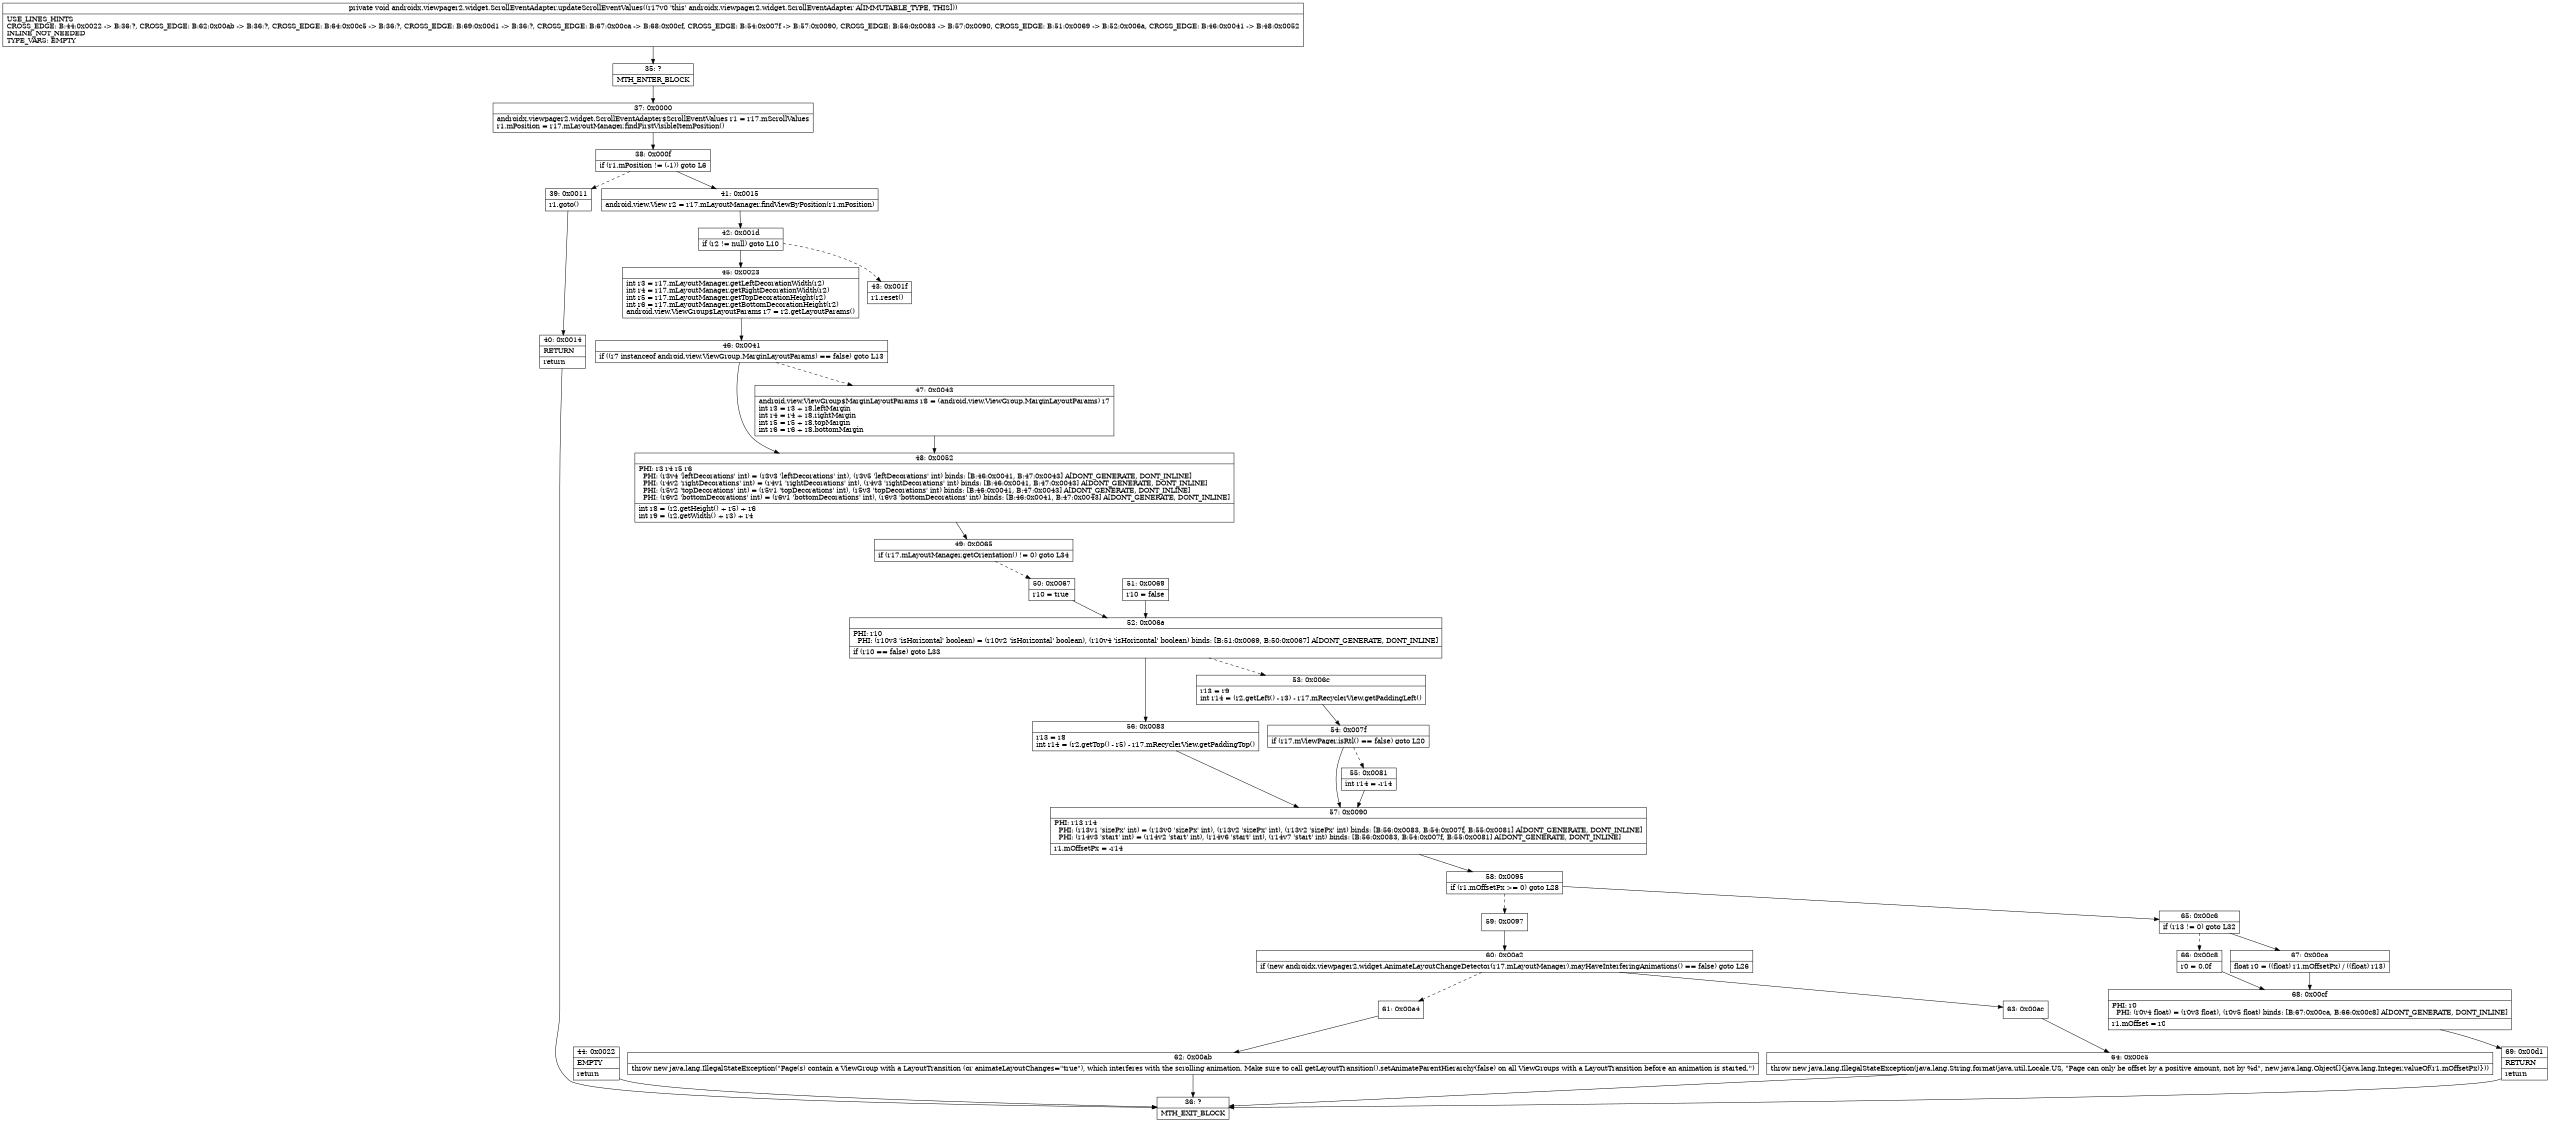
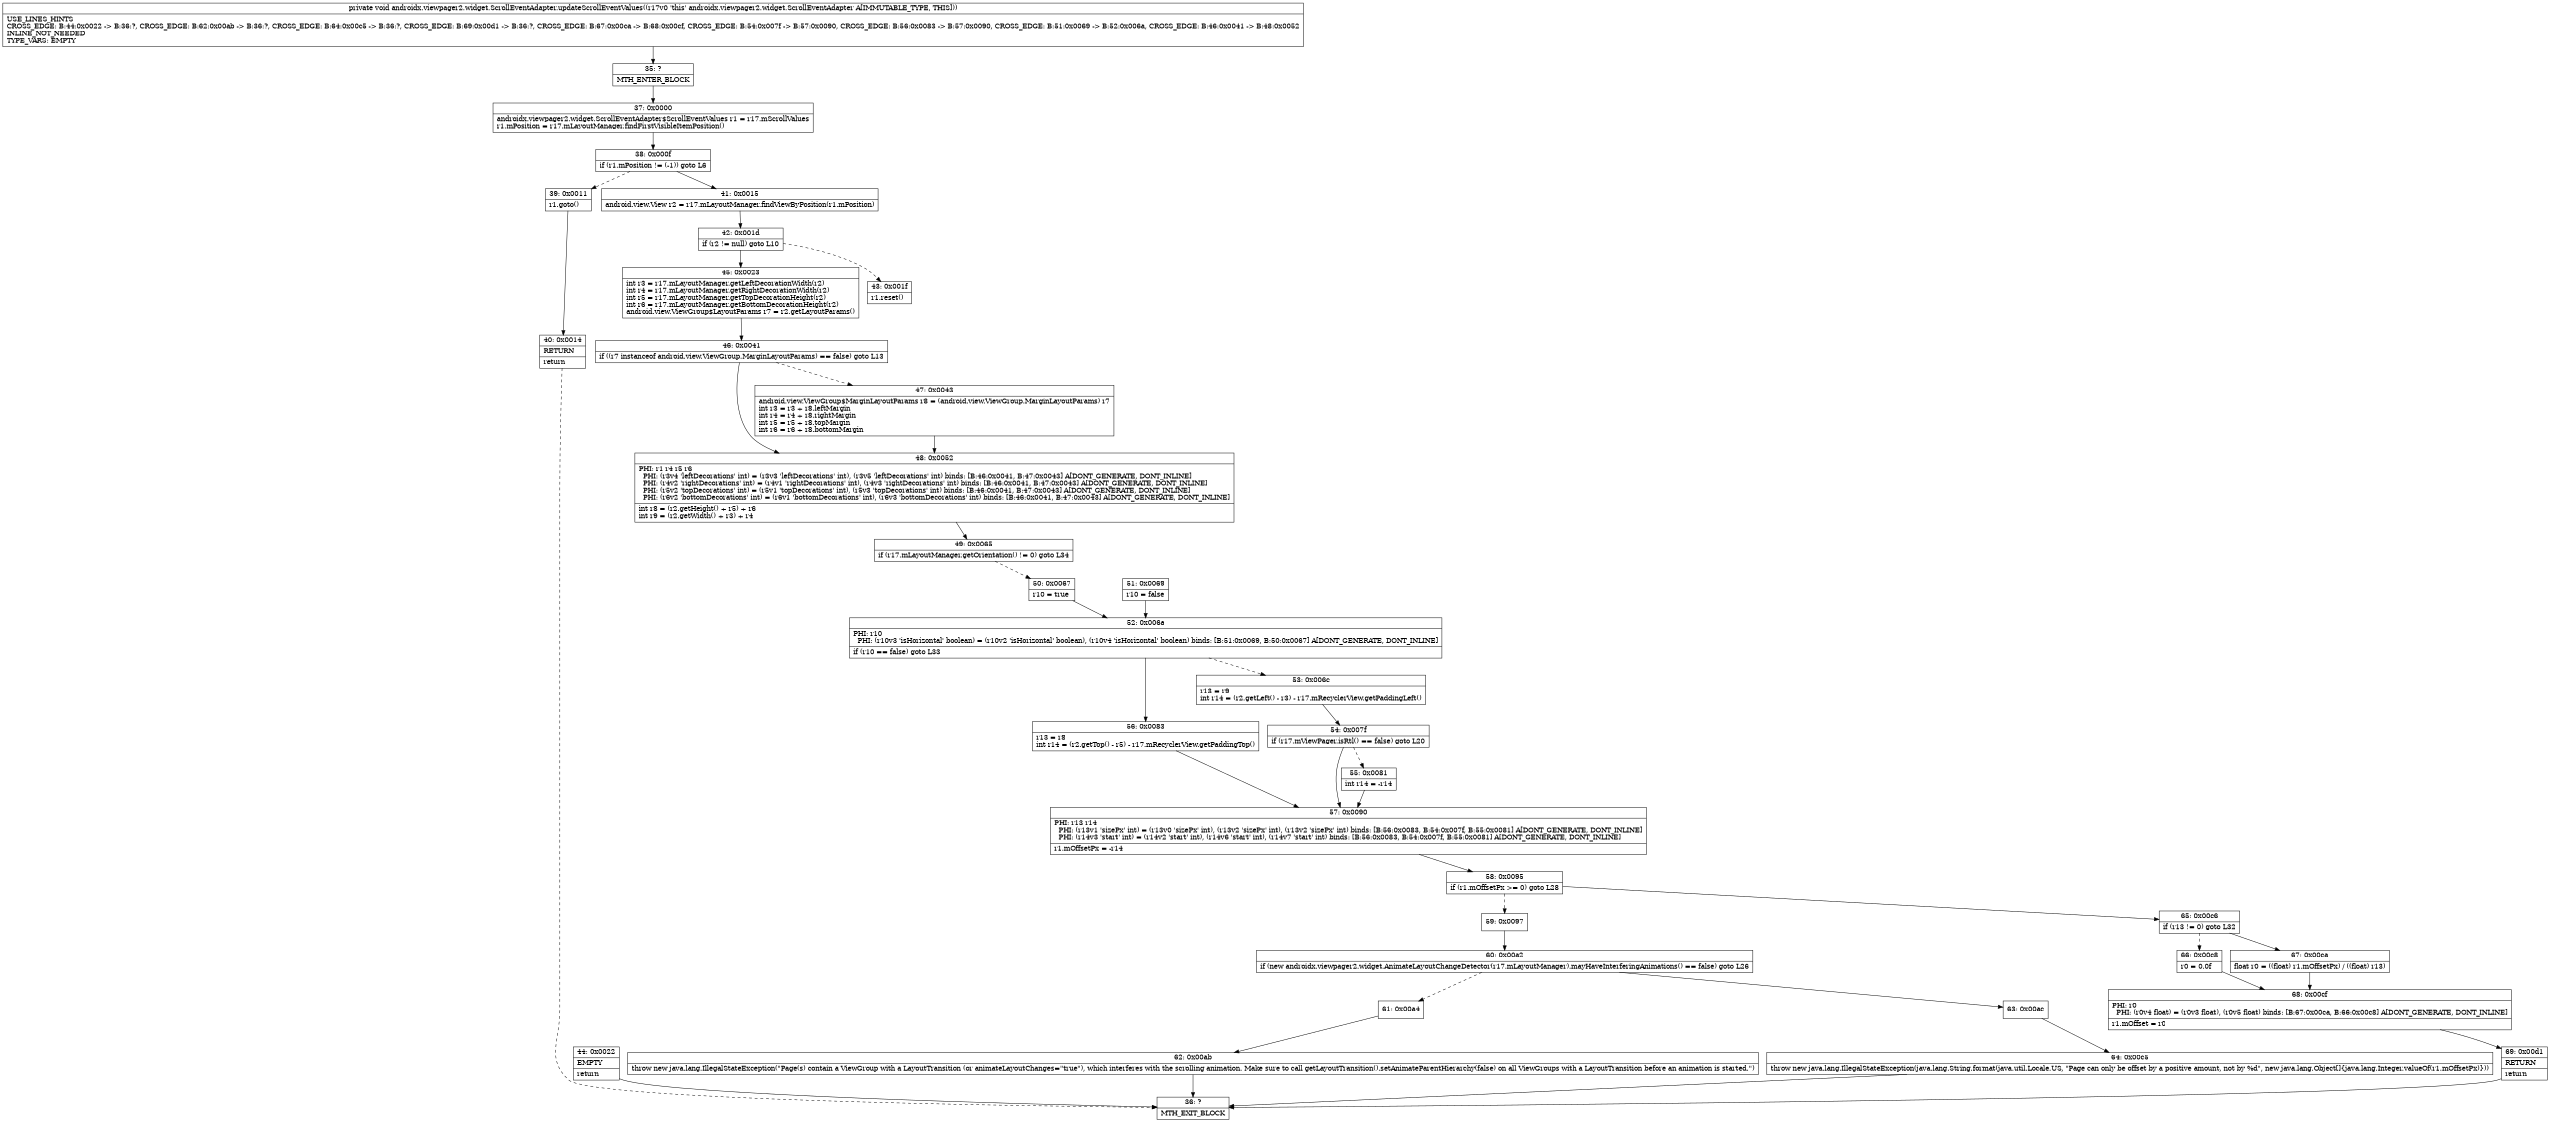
(667, 469) -> (667, 469)
(559, 1018) -> (559, 1018)
